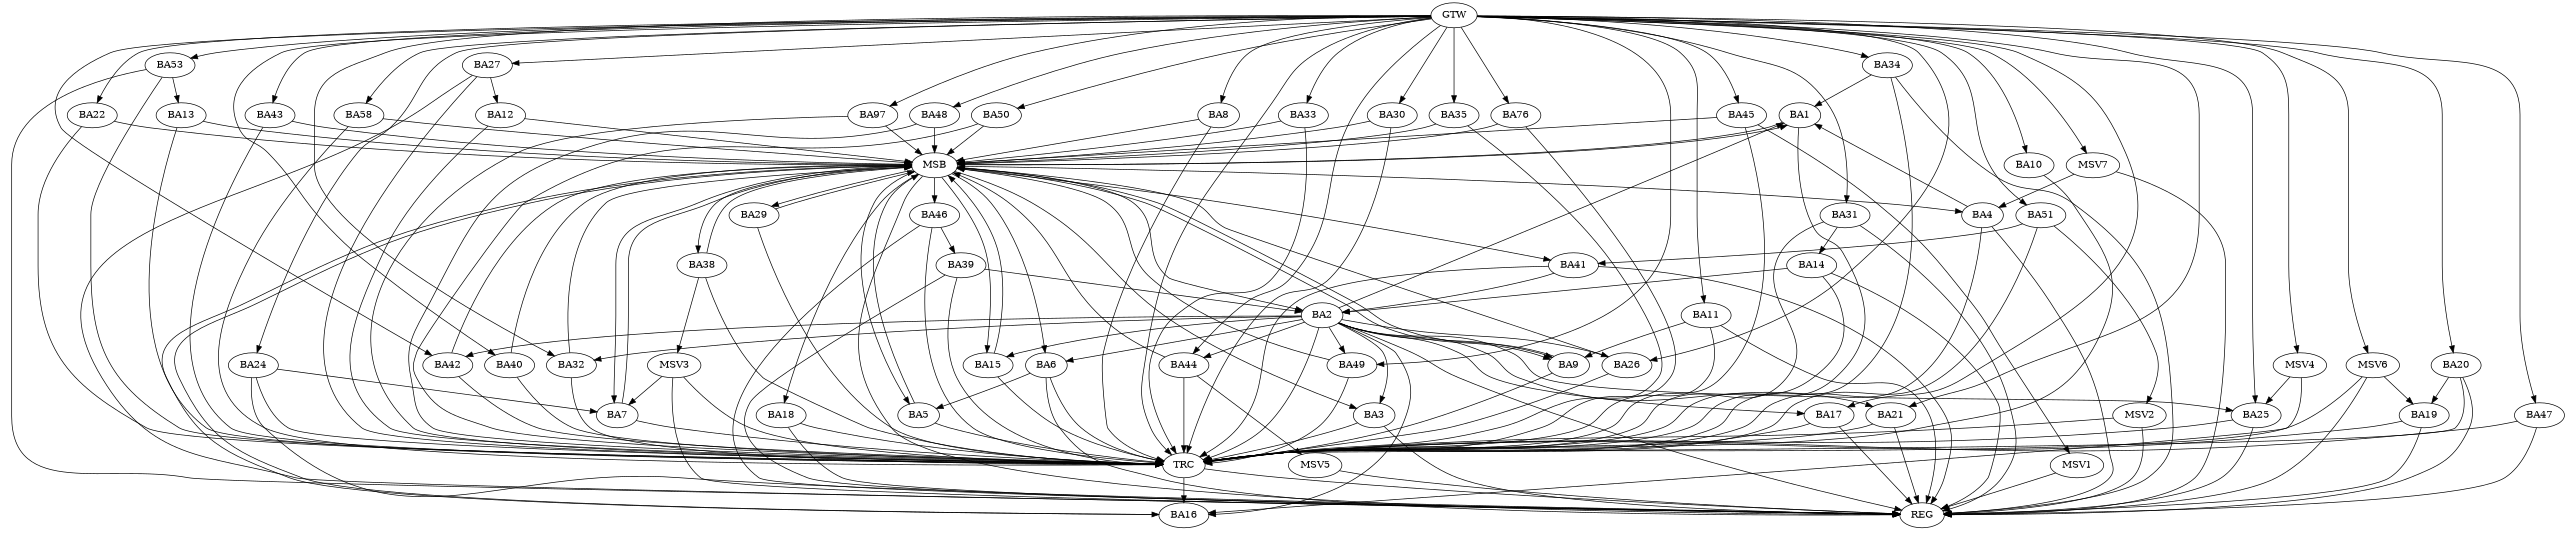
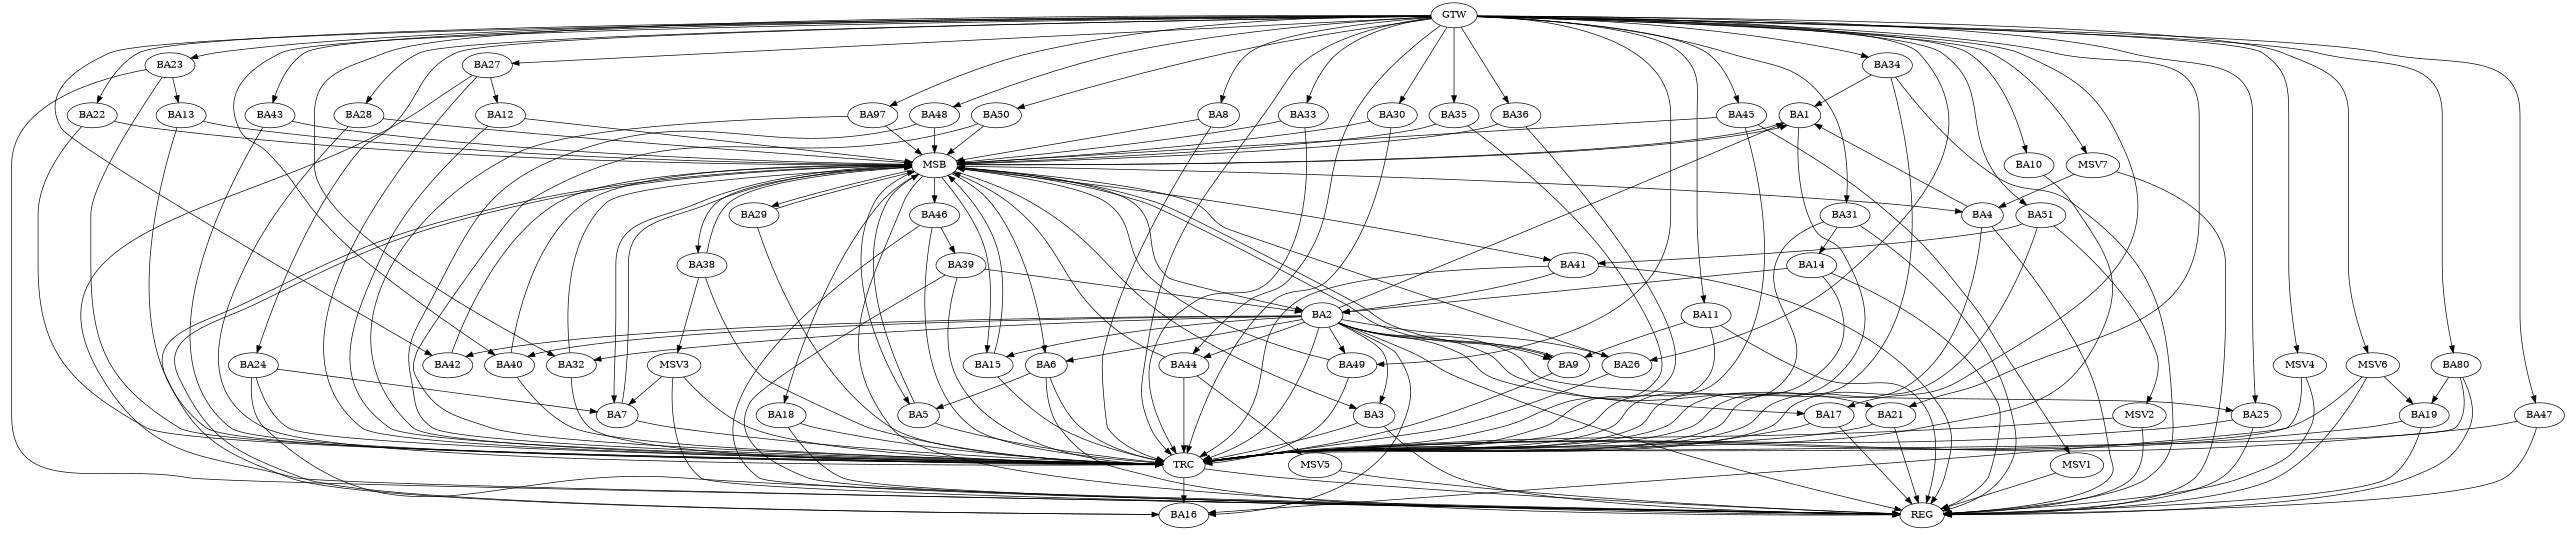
(170, 65) -> (170, 65)
(359, 115) -> (359, 115)
(1516, 115) -> (1516, 115)
none -> (917, 323)
(2456, 365) -> (2456, 365)
(2280, 388) -> (2220, 484)
(799, 451) -> none
